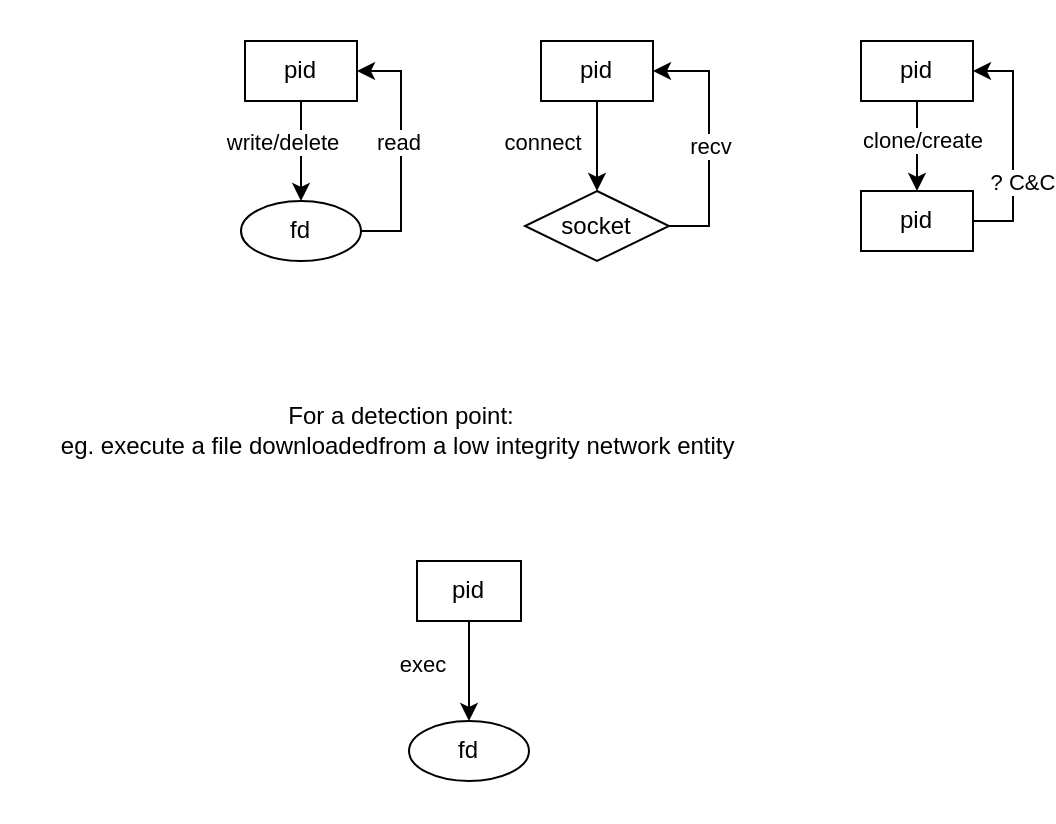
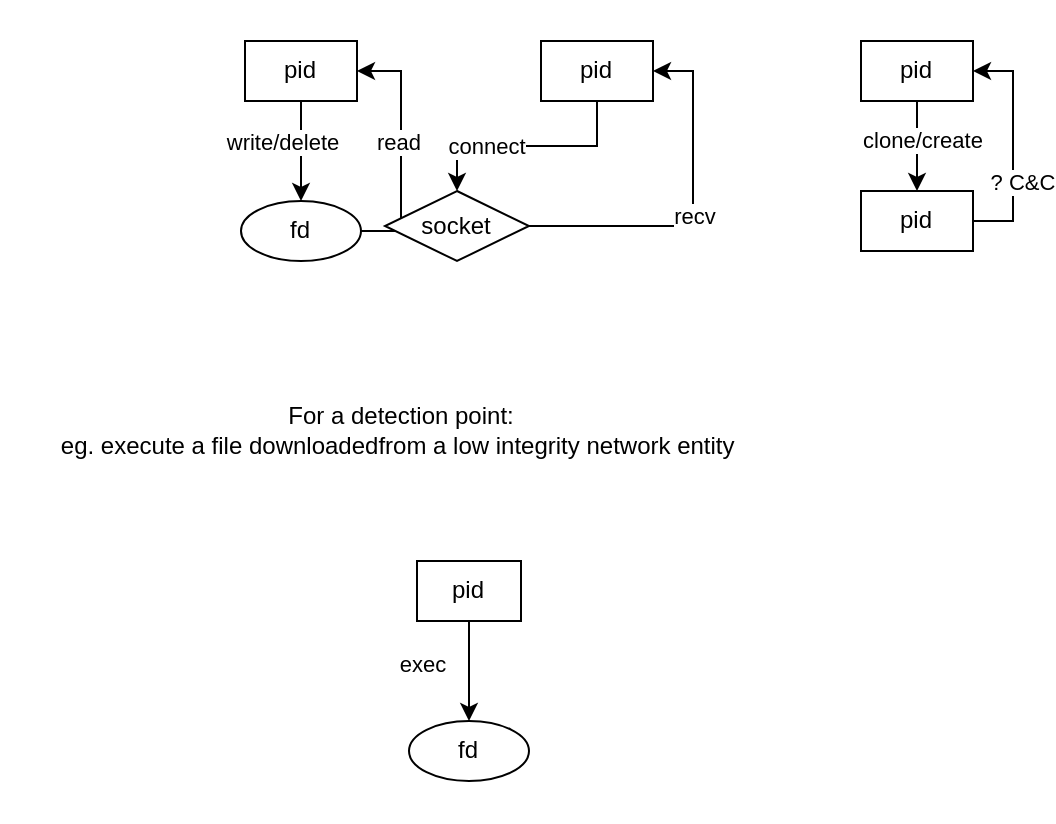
(597, 226) -> (457, 226)
